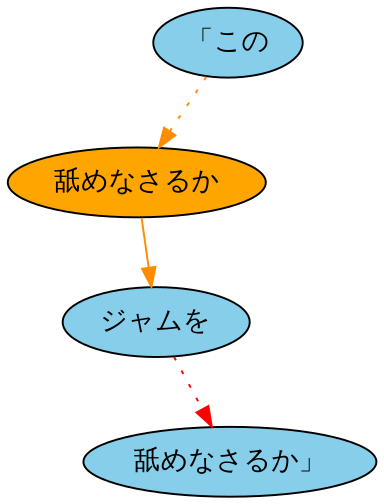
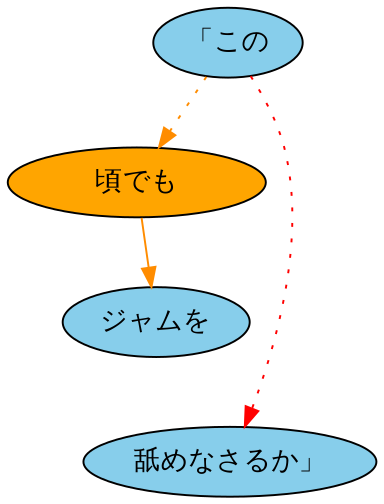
(137, 182) -> (137, 182)
(188, 383) -> (291, 240)
